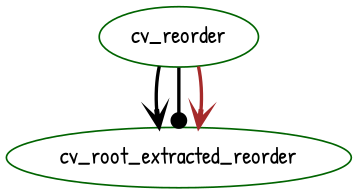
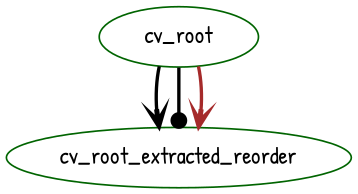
(179, 37) -> (179, 37)
